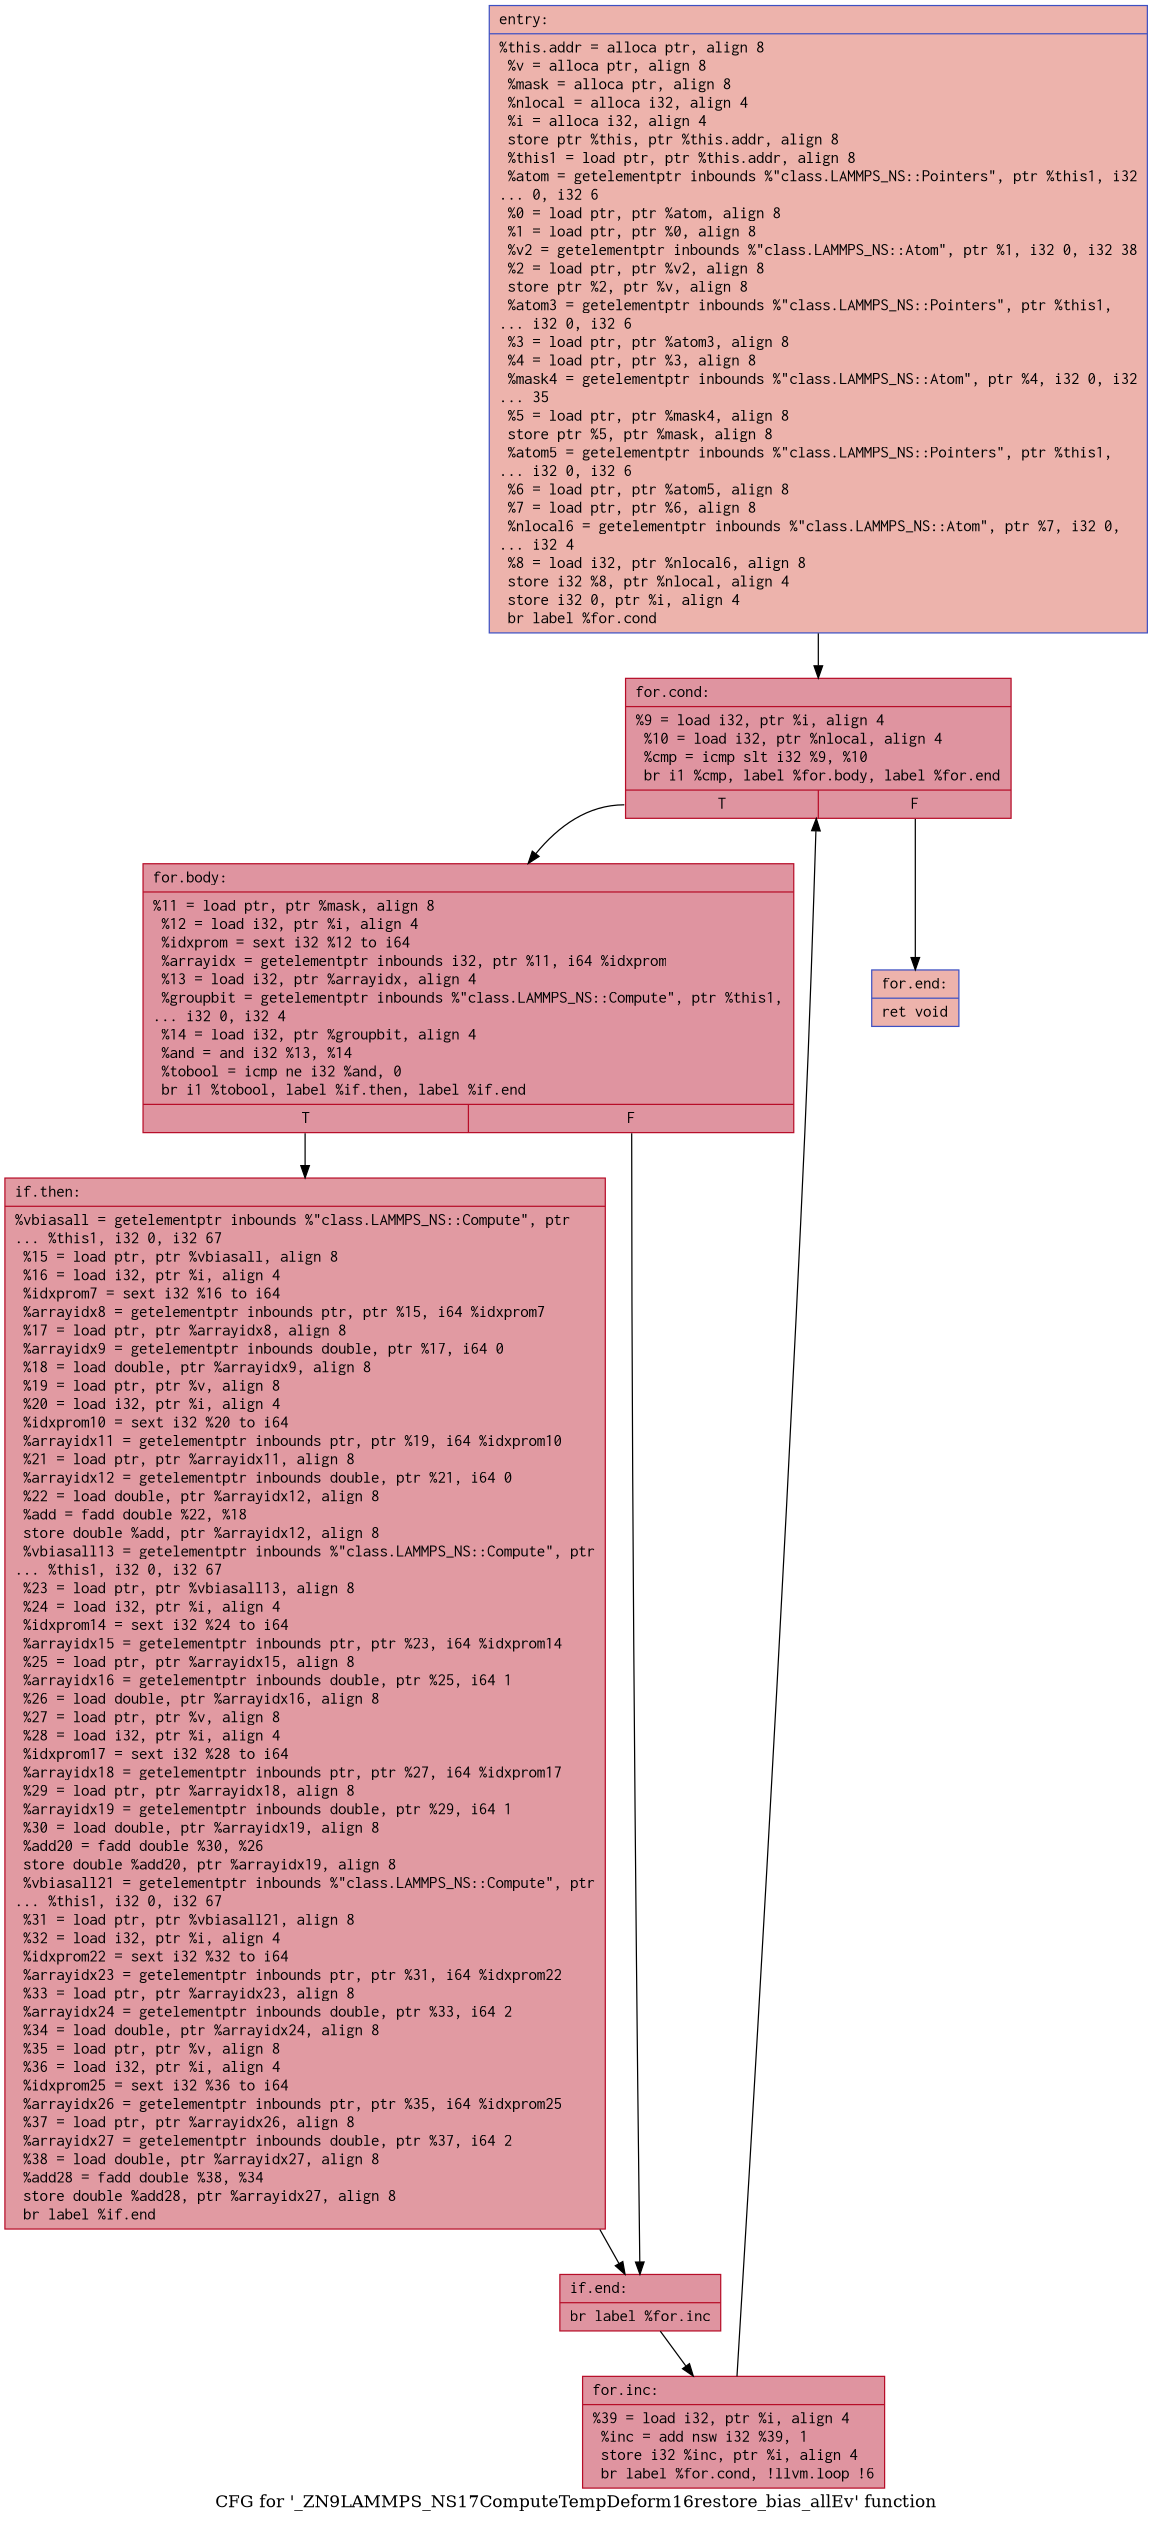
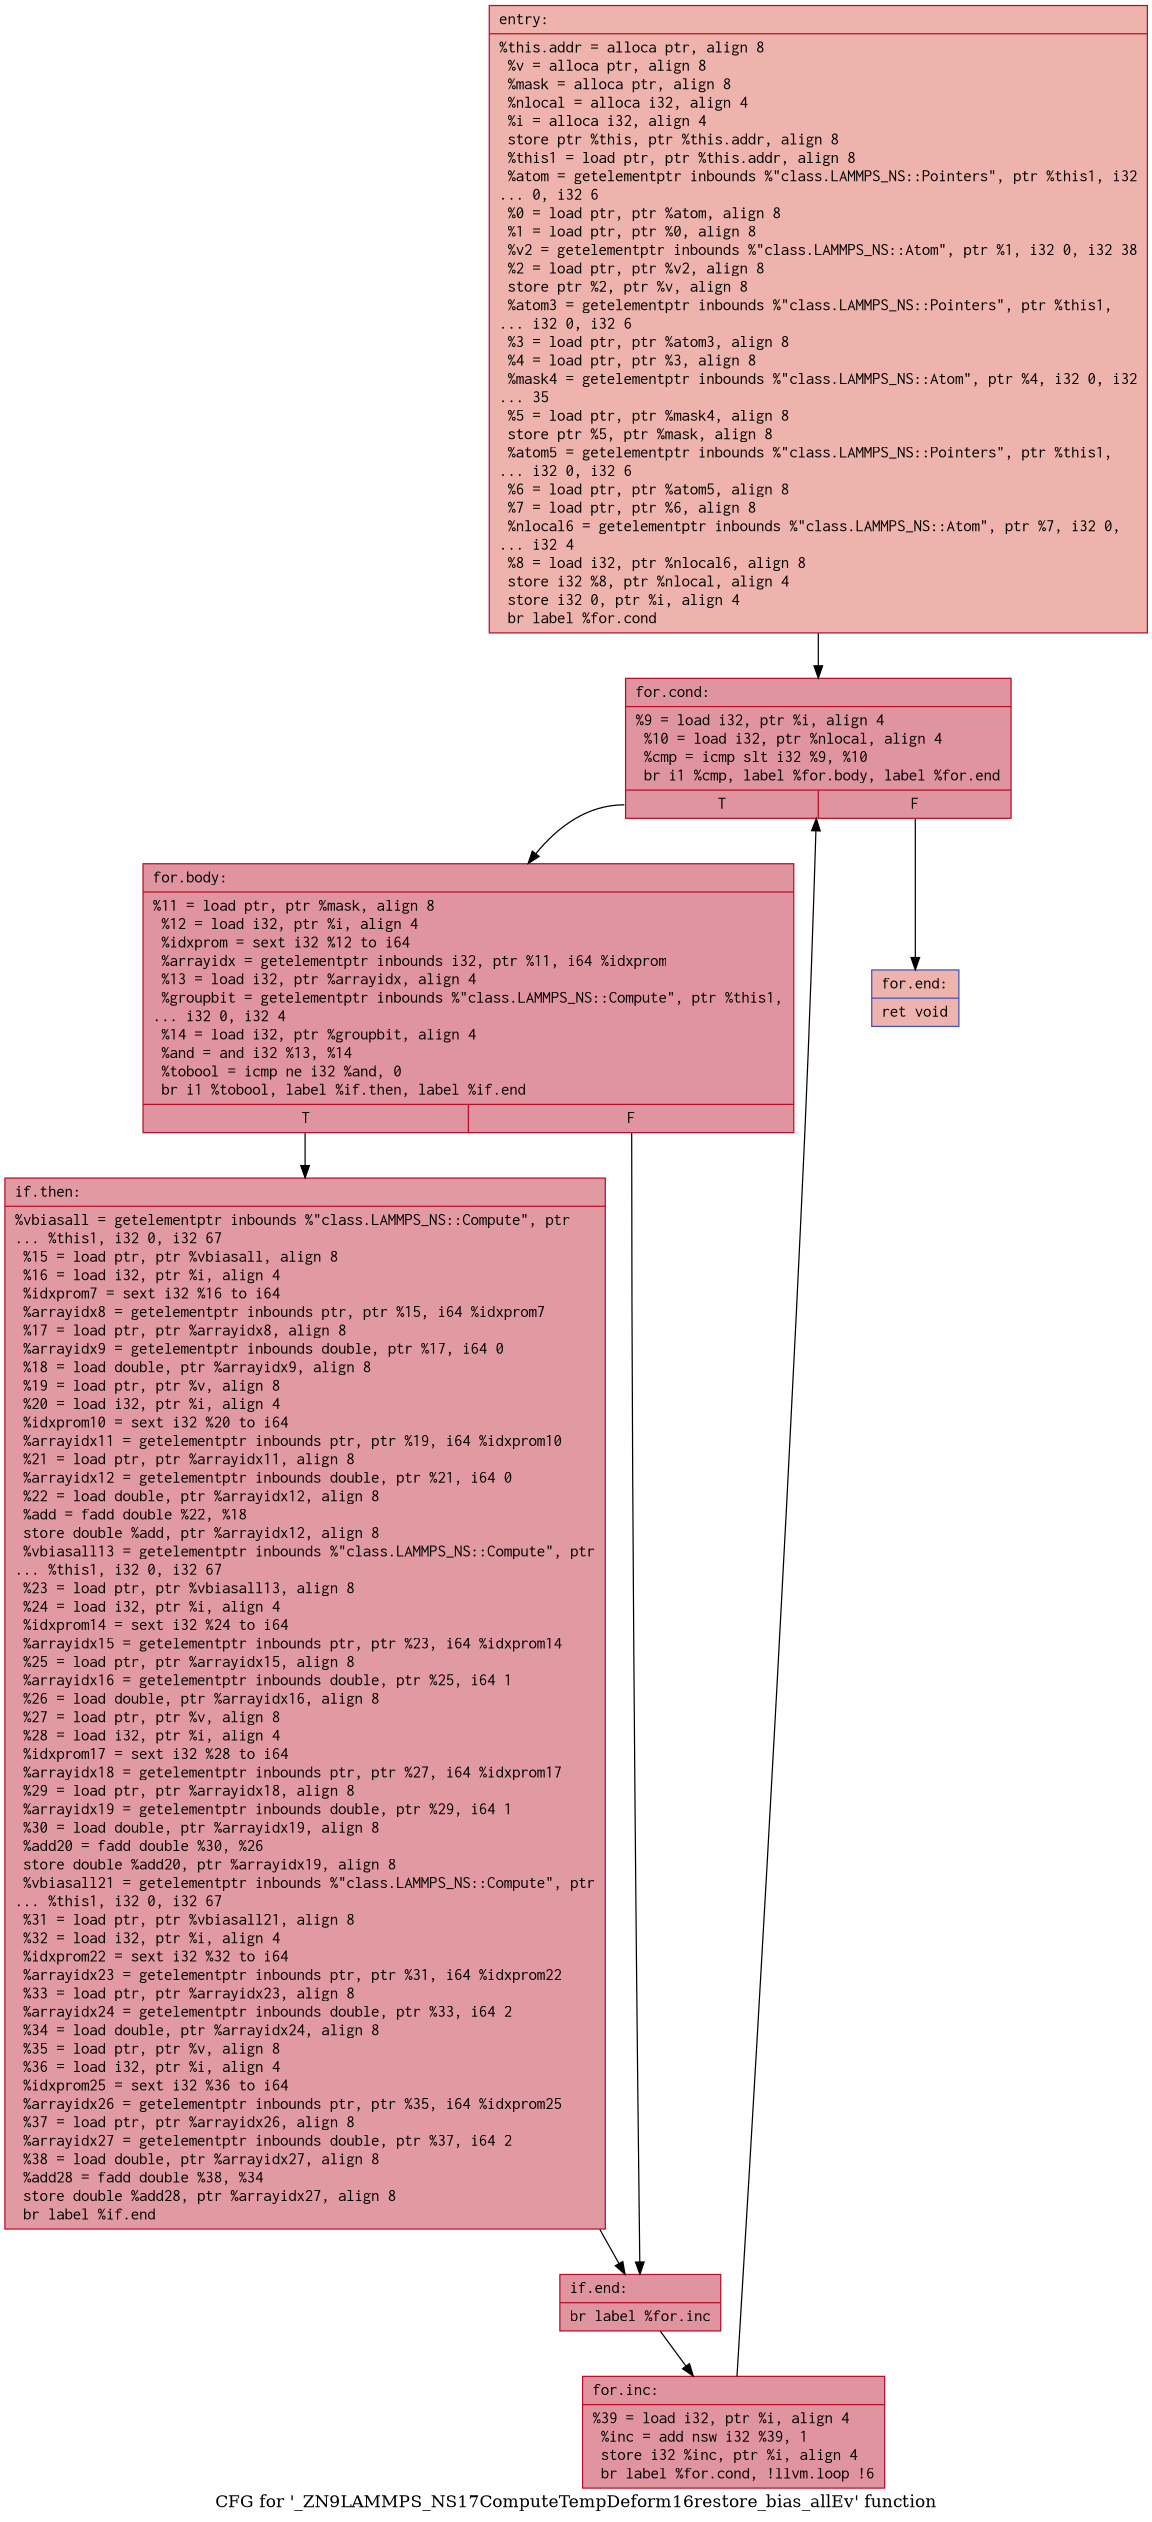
(818, 319) -> (818, 319)
